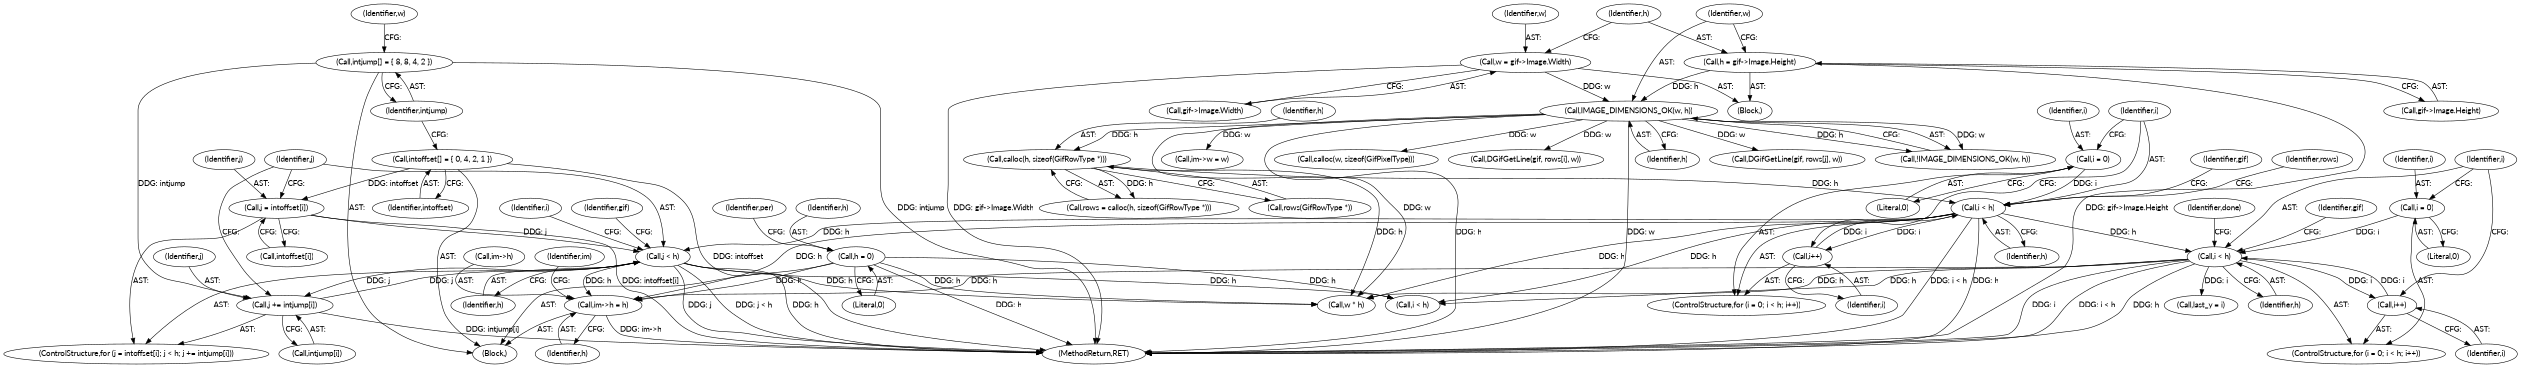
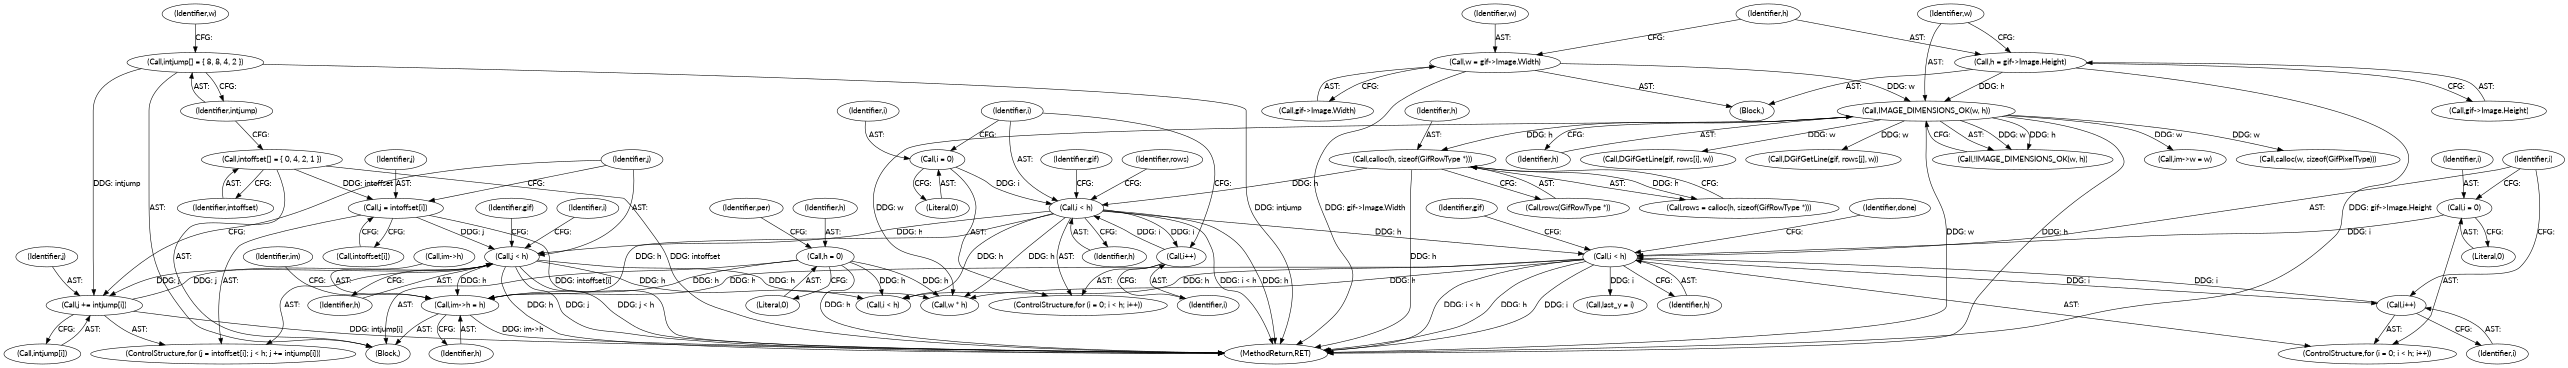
(1293, 172) -> (1410, 289)
